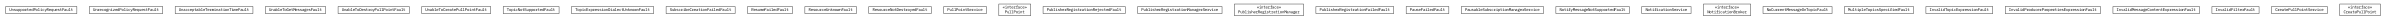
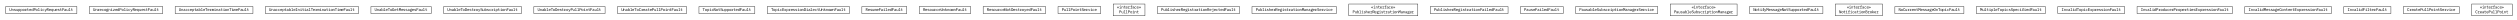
none -> (312, 10)
none -> (482, 10)
(700, 10) -> none
(1666, 10) -> none
none -> (1703, 10)
